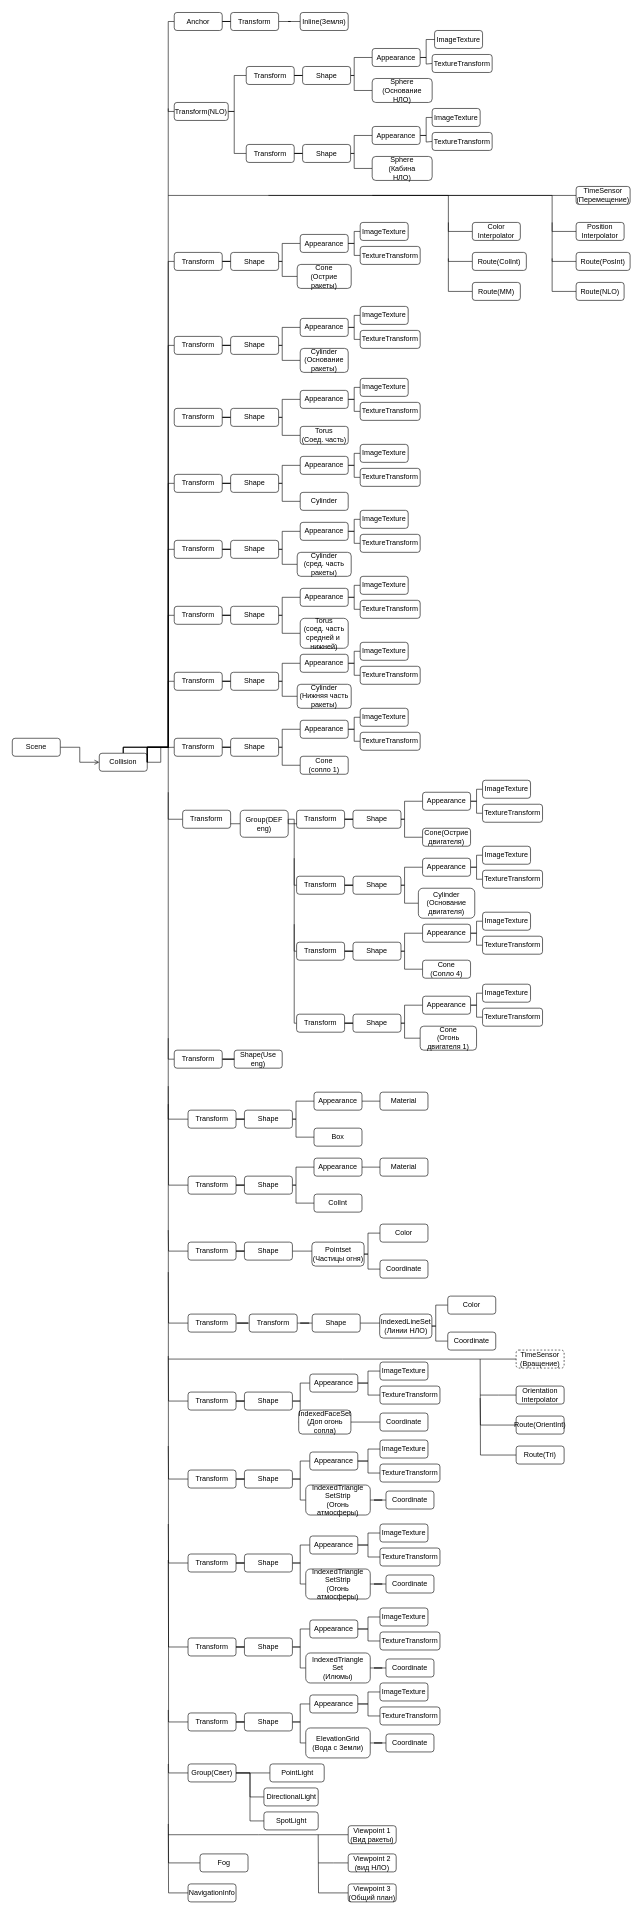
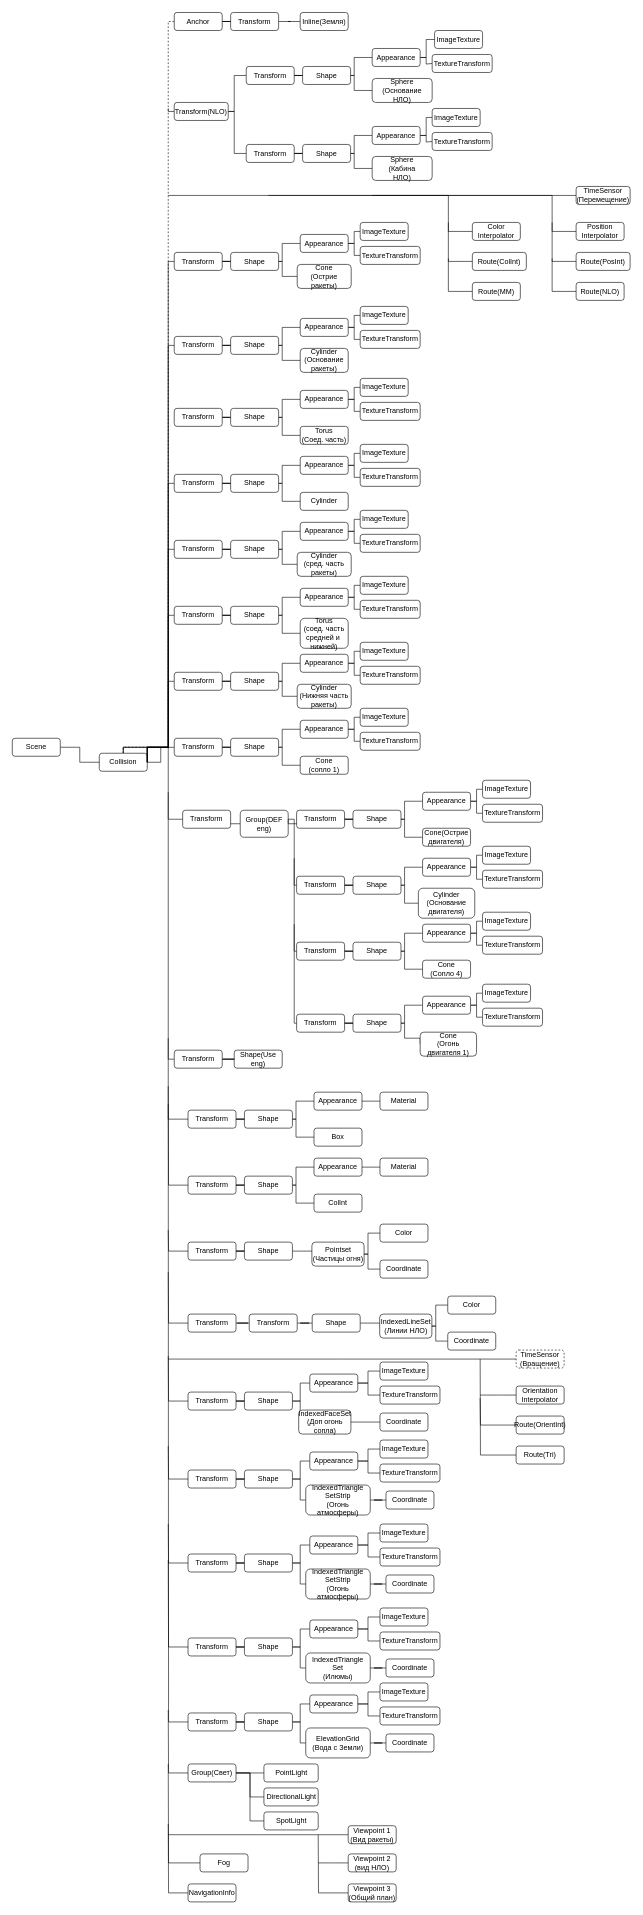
(168, 138) -> (168, 138)
(95, 762) -> (95, 762)
(449, 1038) -> (449, 1044)
(297, 1773) -> (291, 1773)
